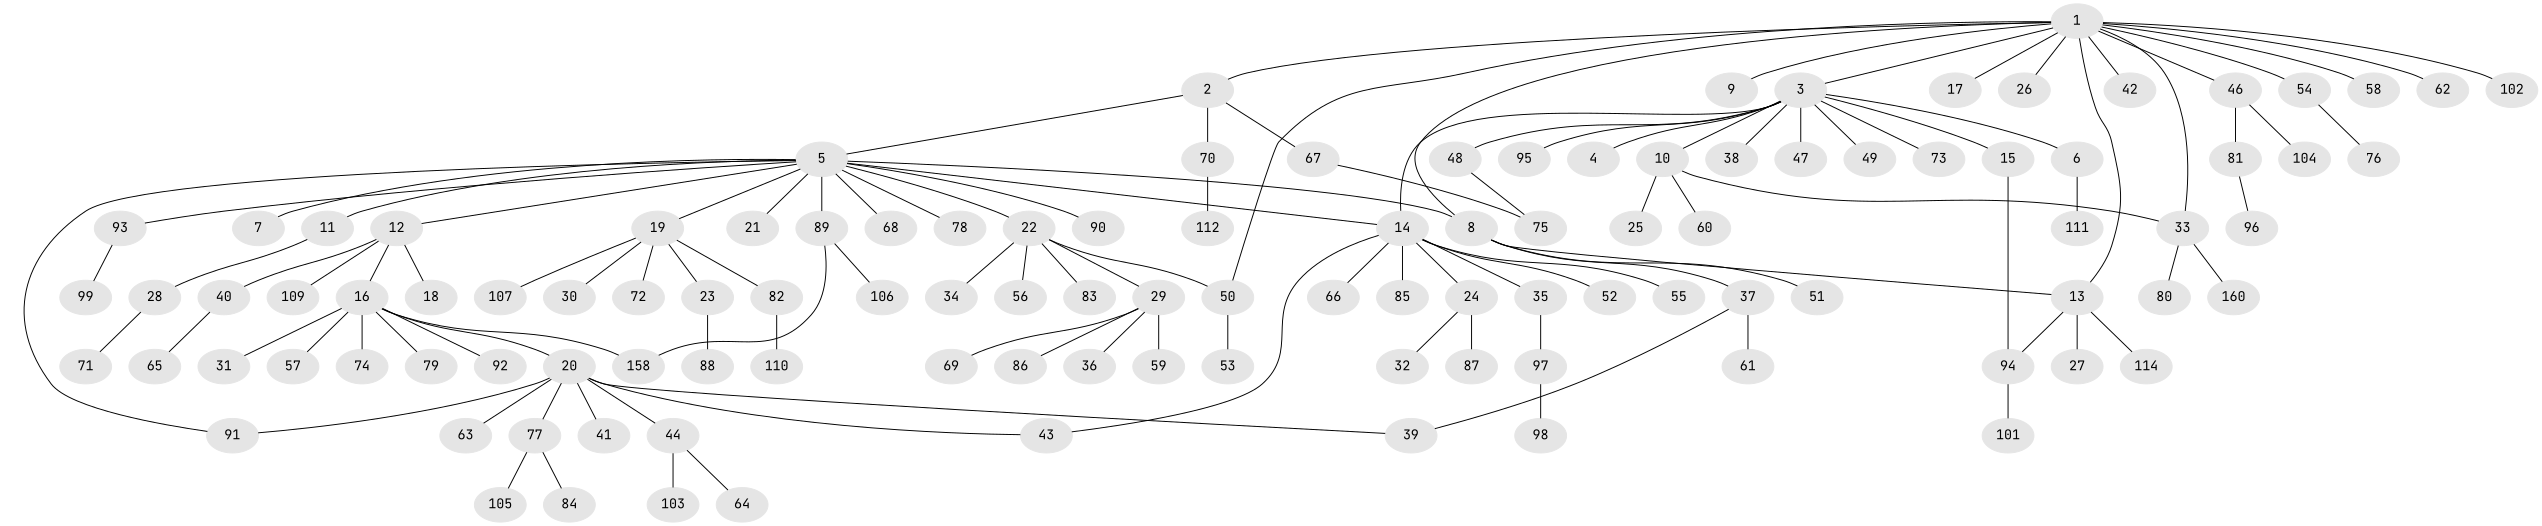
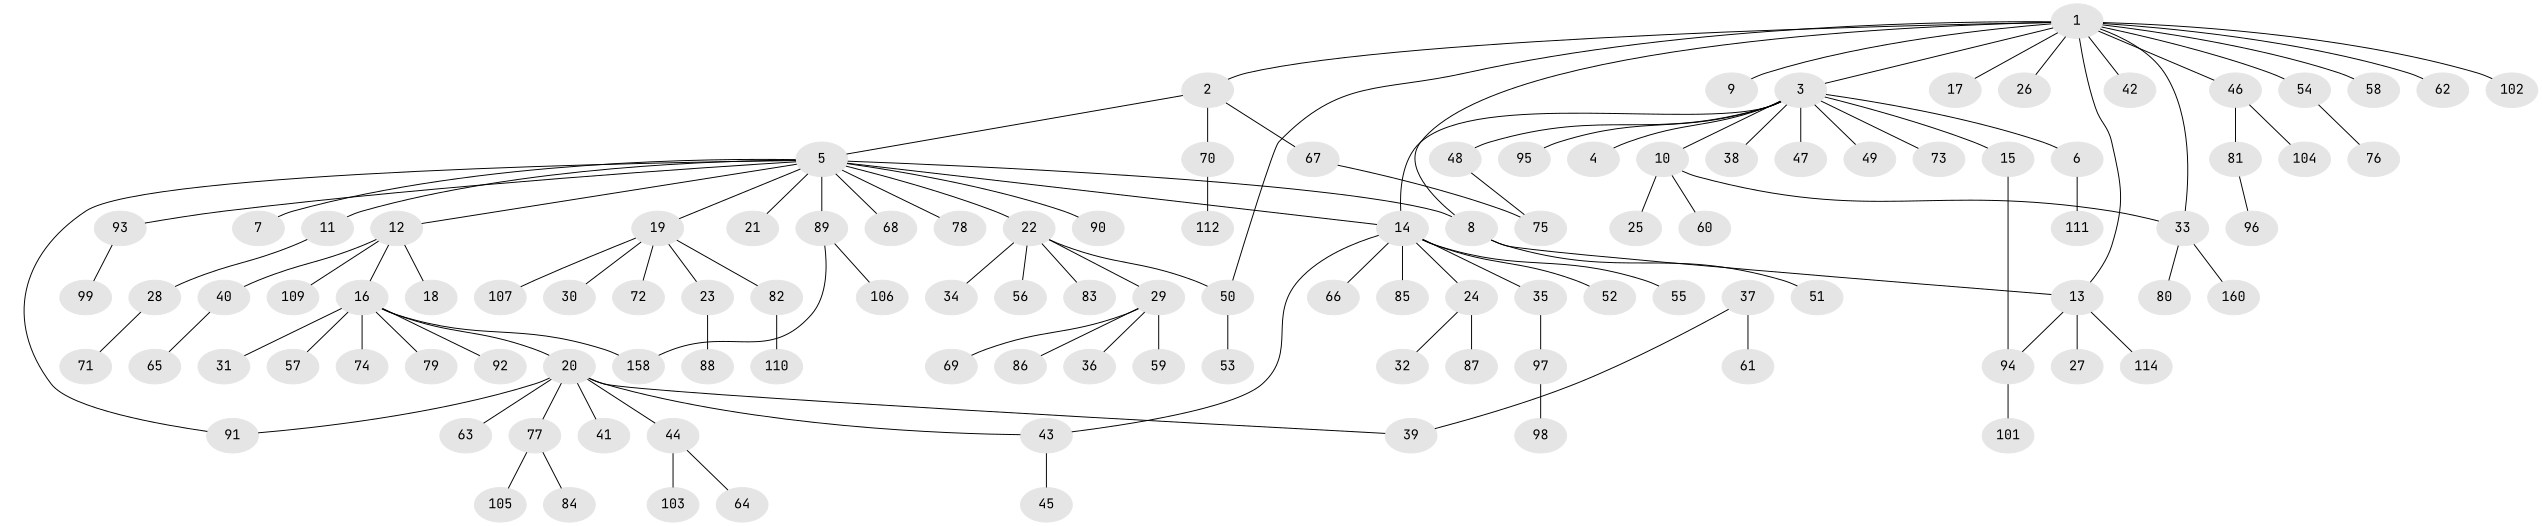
(1670, 270) -> none
none -> (1046, 505)
